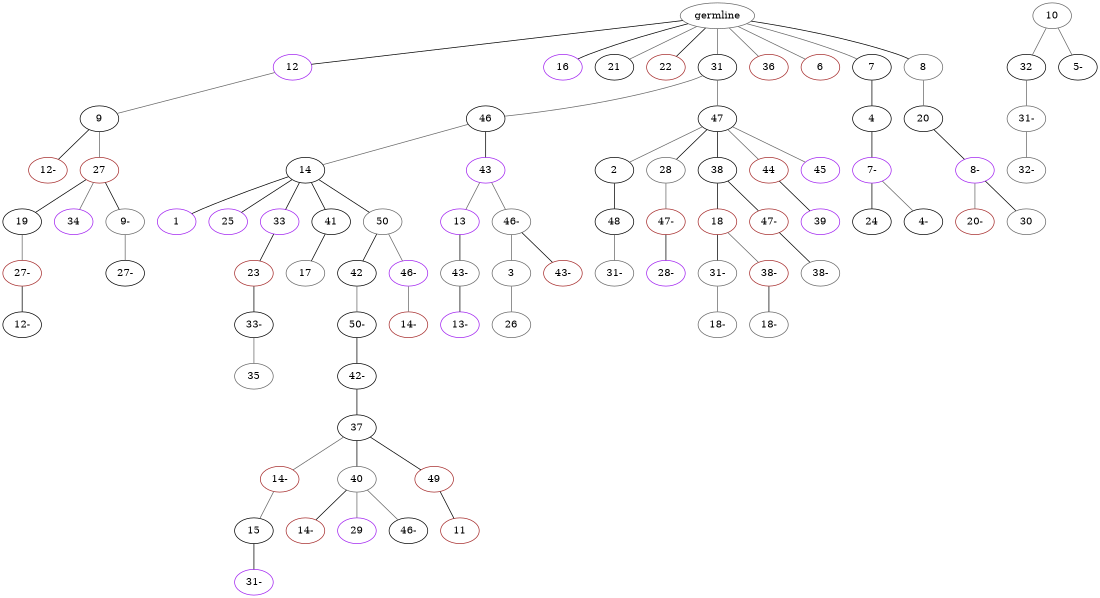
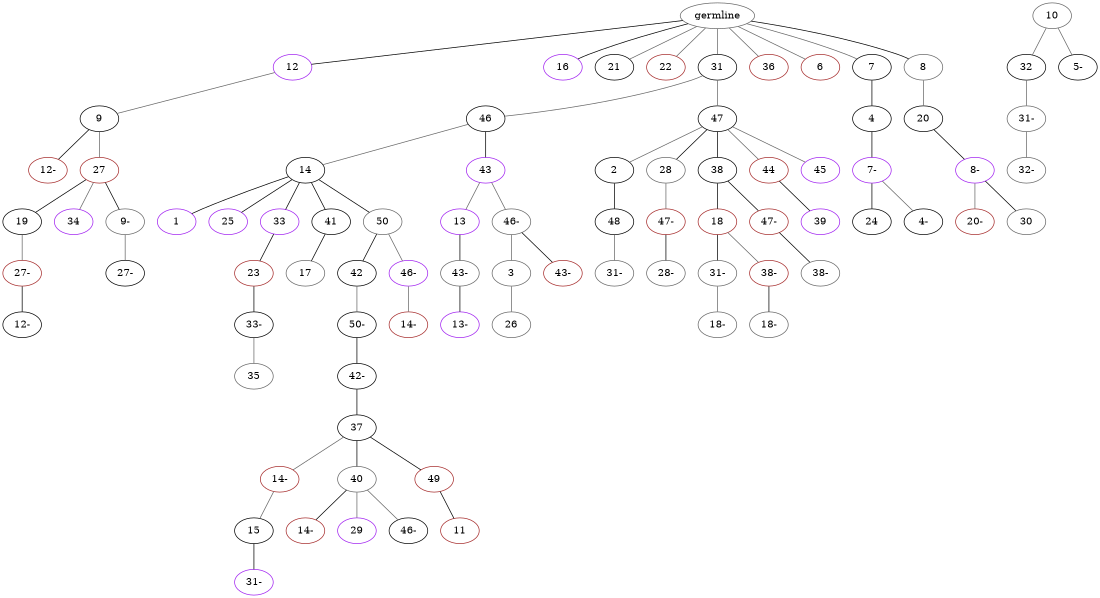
(691, 42) -> (691, 42)
(666, 273) -> (666, 273)
